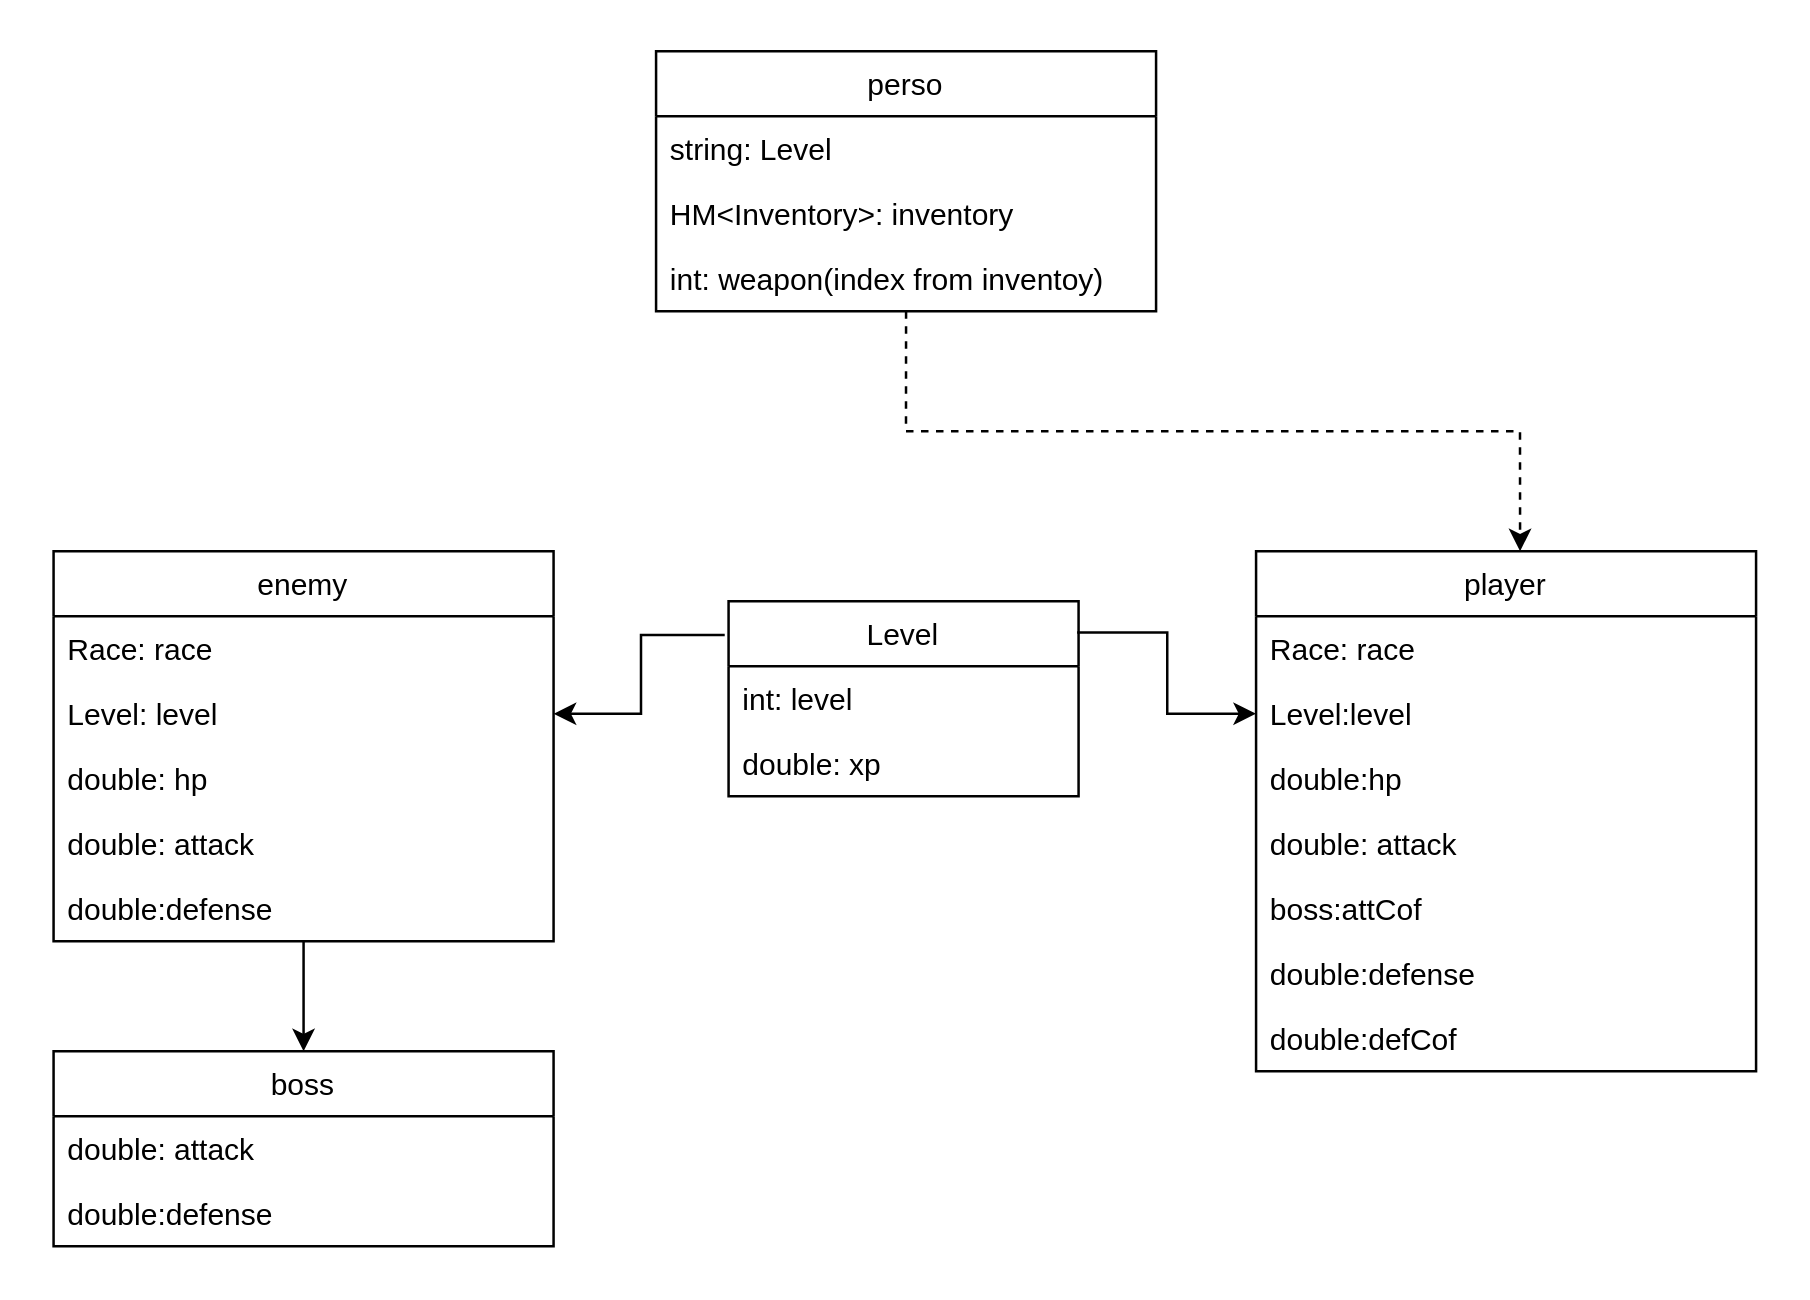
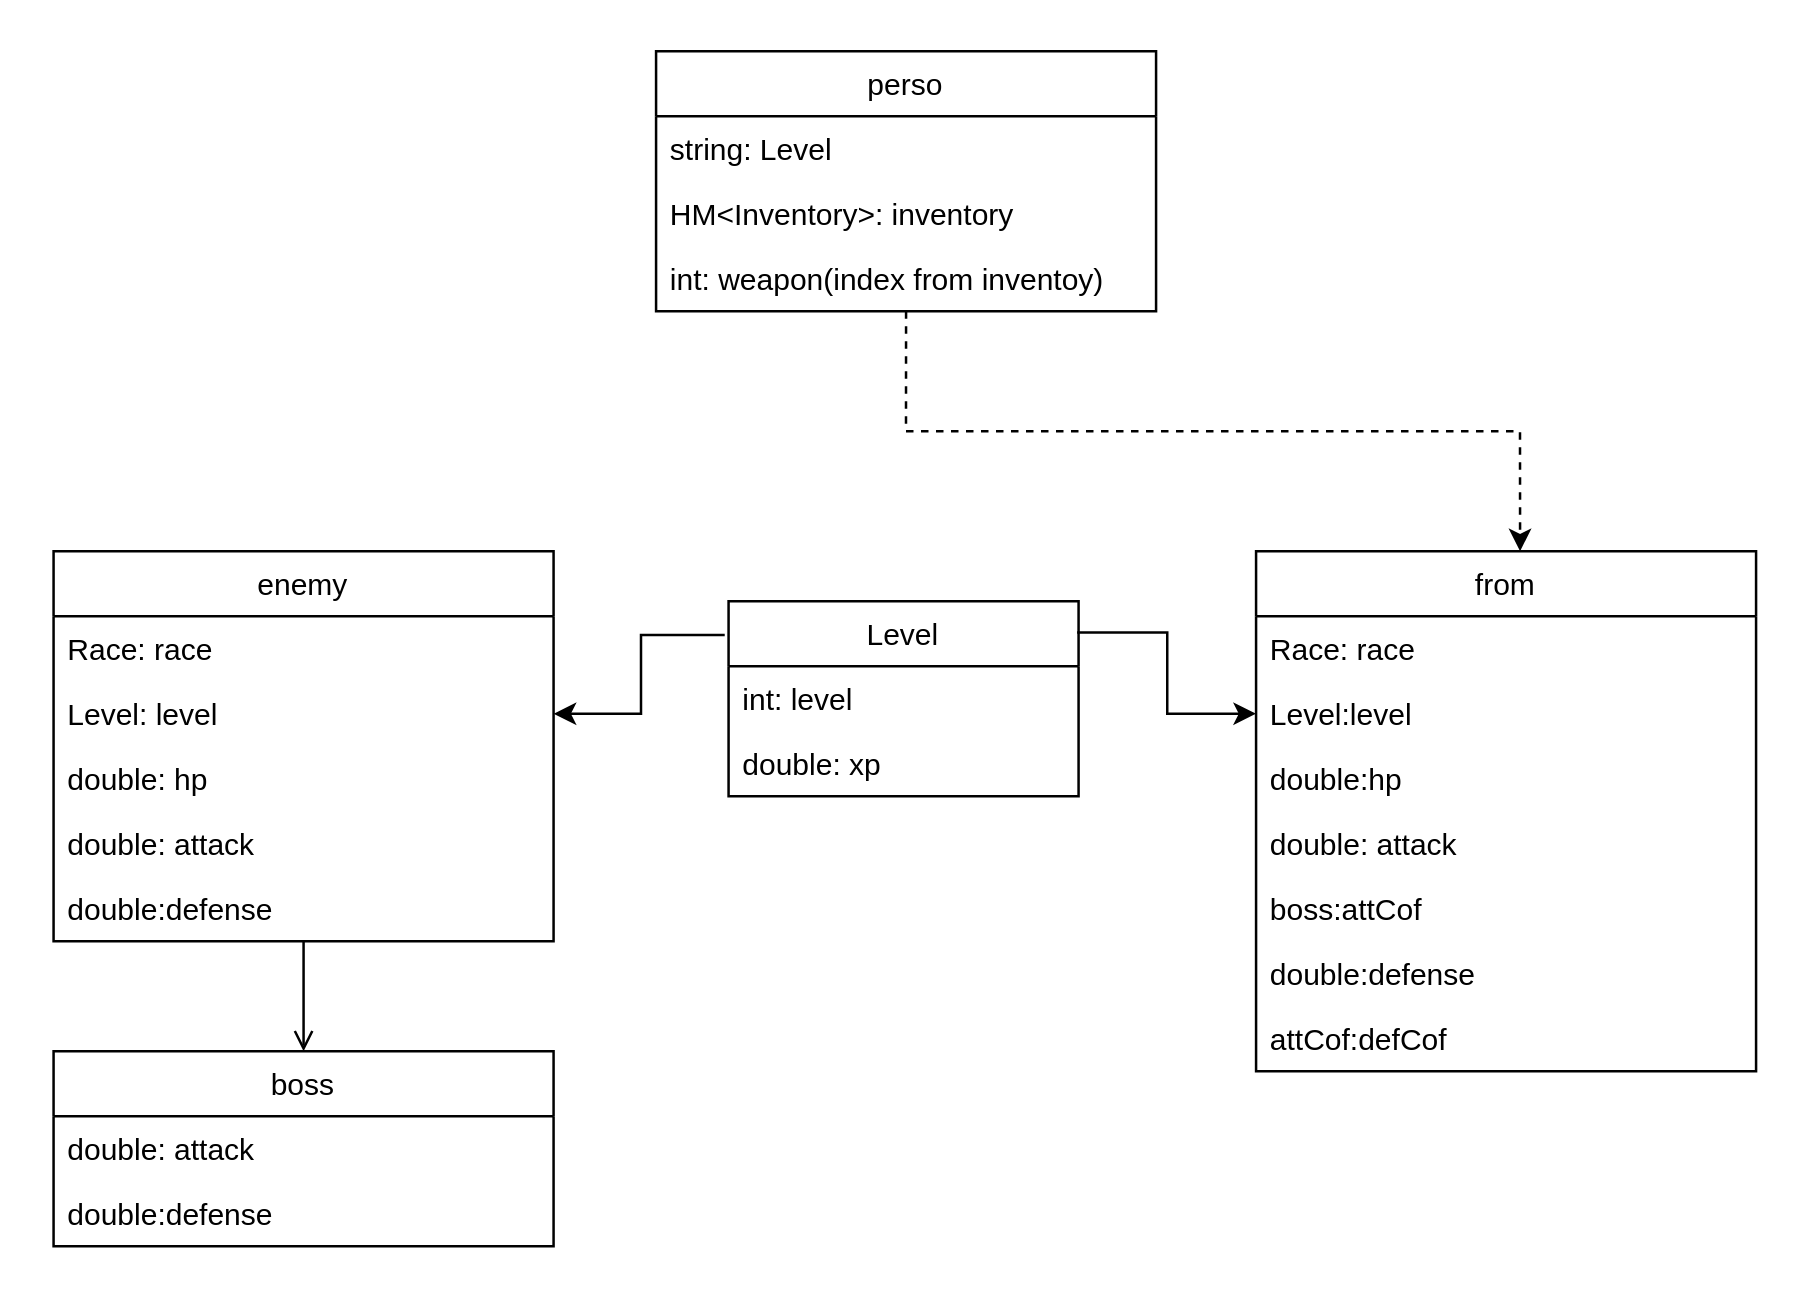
(1505, 585) -> (1505, 585)
(304, 1033) -> (304, 1037)
(1371, 1040) -> (1375, 1040)
